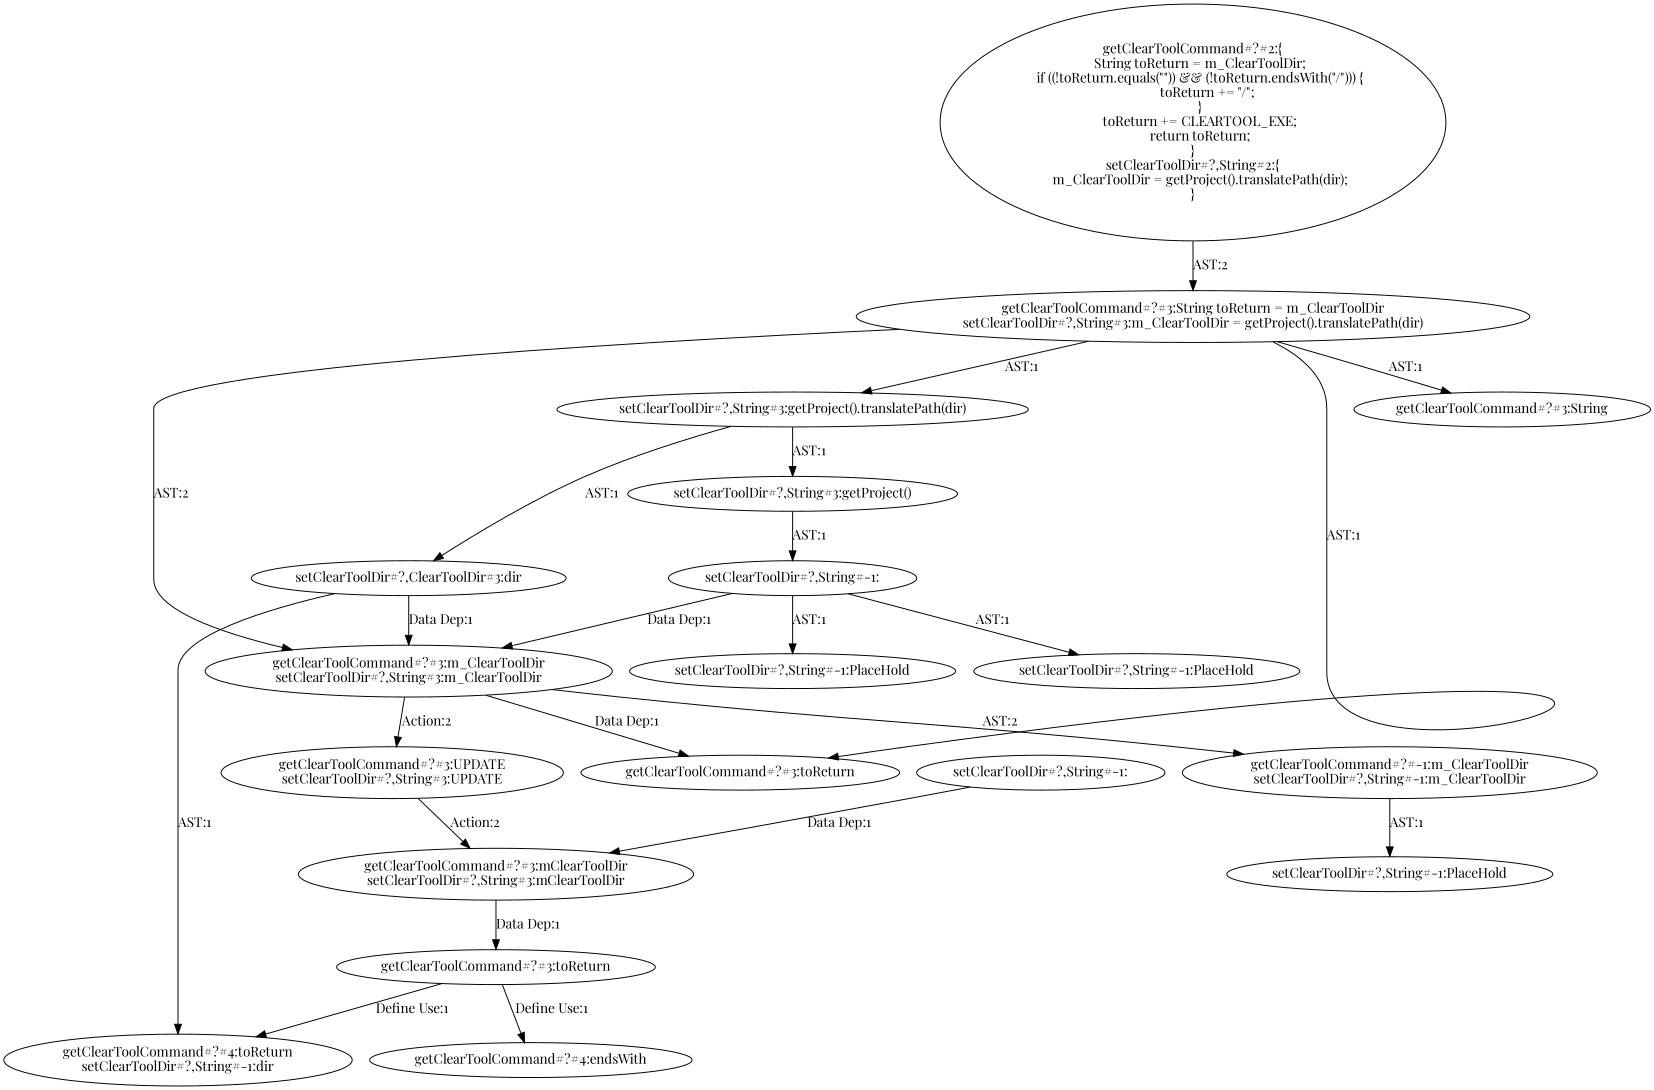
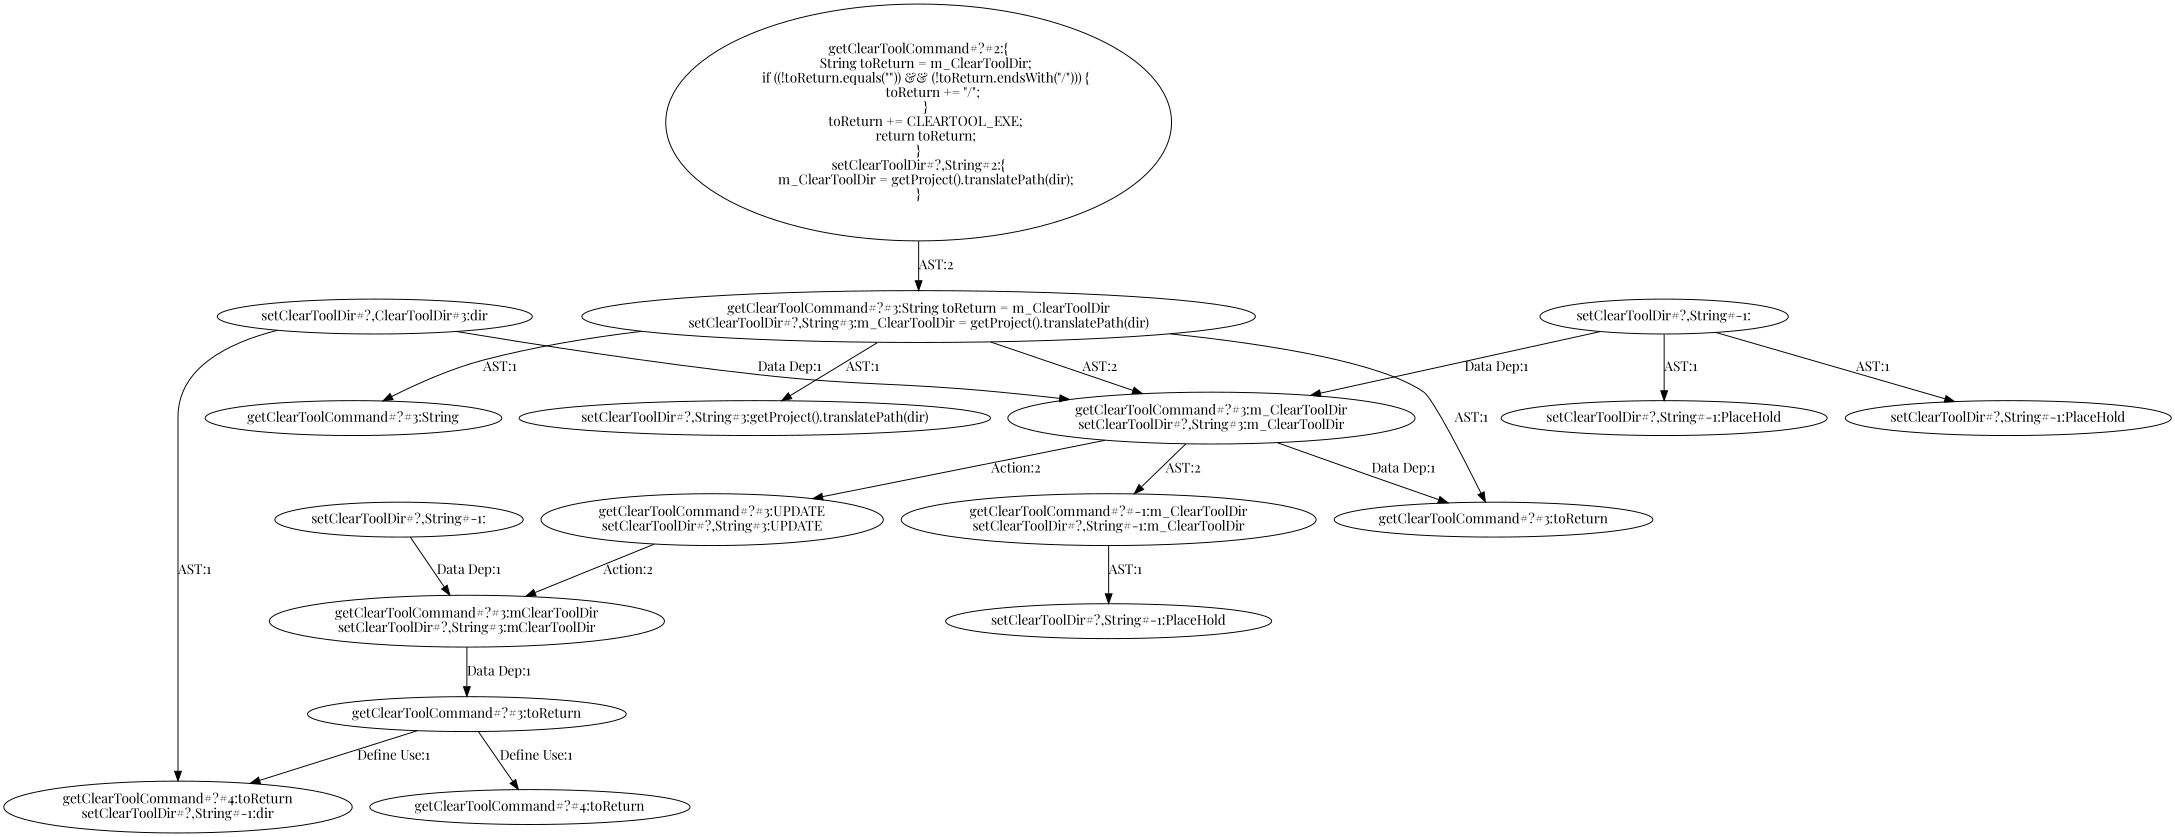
(581, 478) -> none
(793, 494) -> none
(531, 1060) -> (530, 807)
